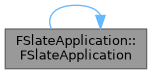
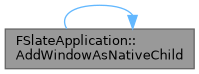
(76, 49) -> (100, 49)
